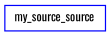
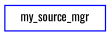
(55, 18) -> (55, 18)
